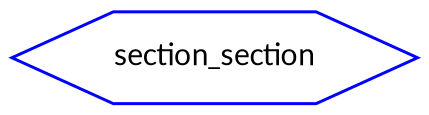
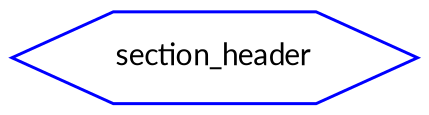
(215, 58) -> (215, 58)
